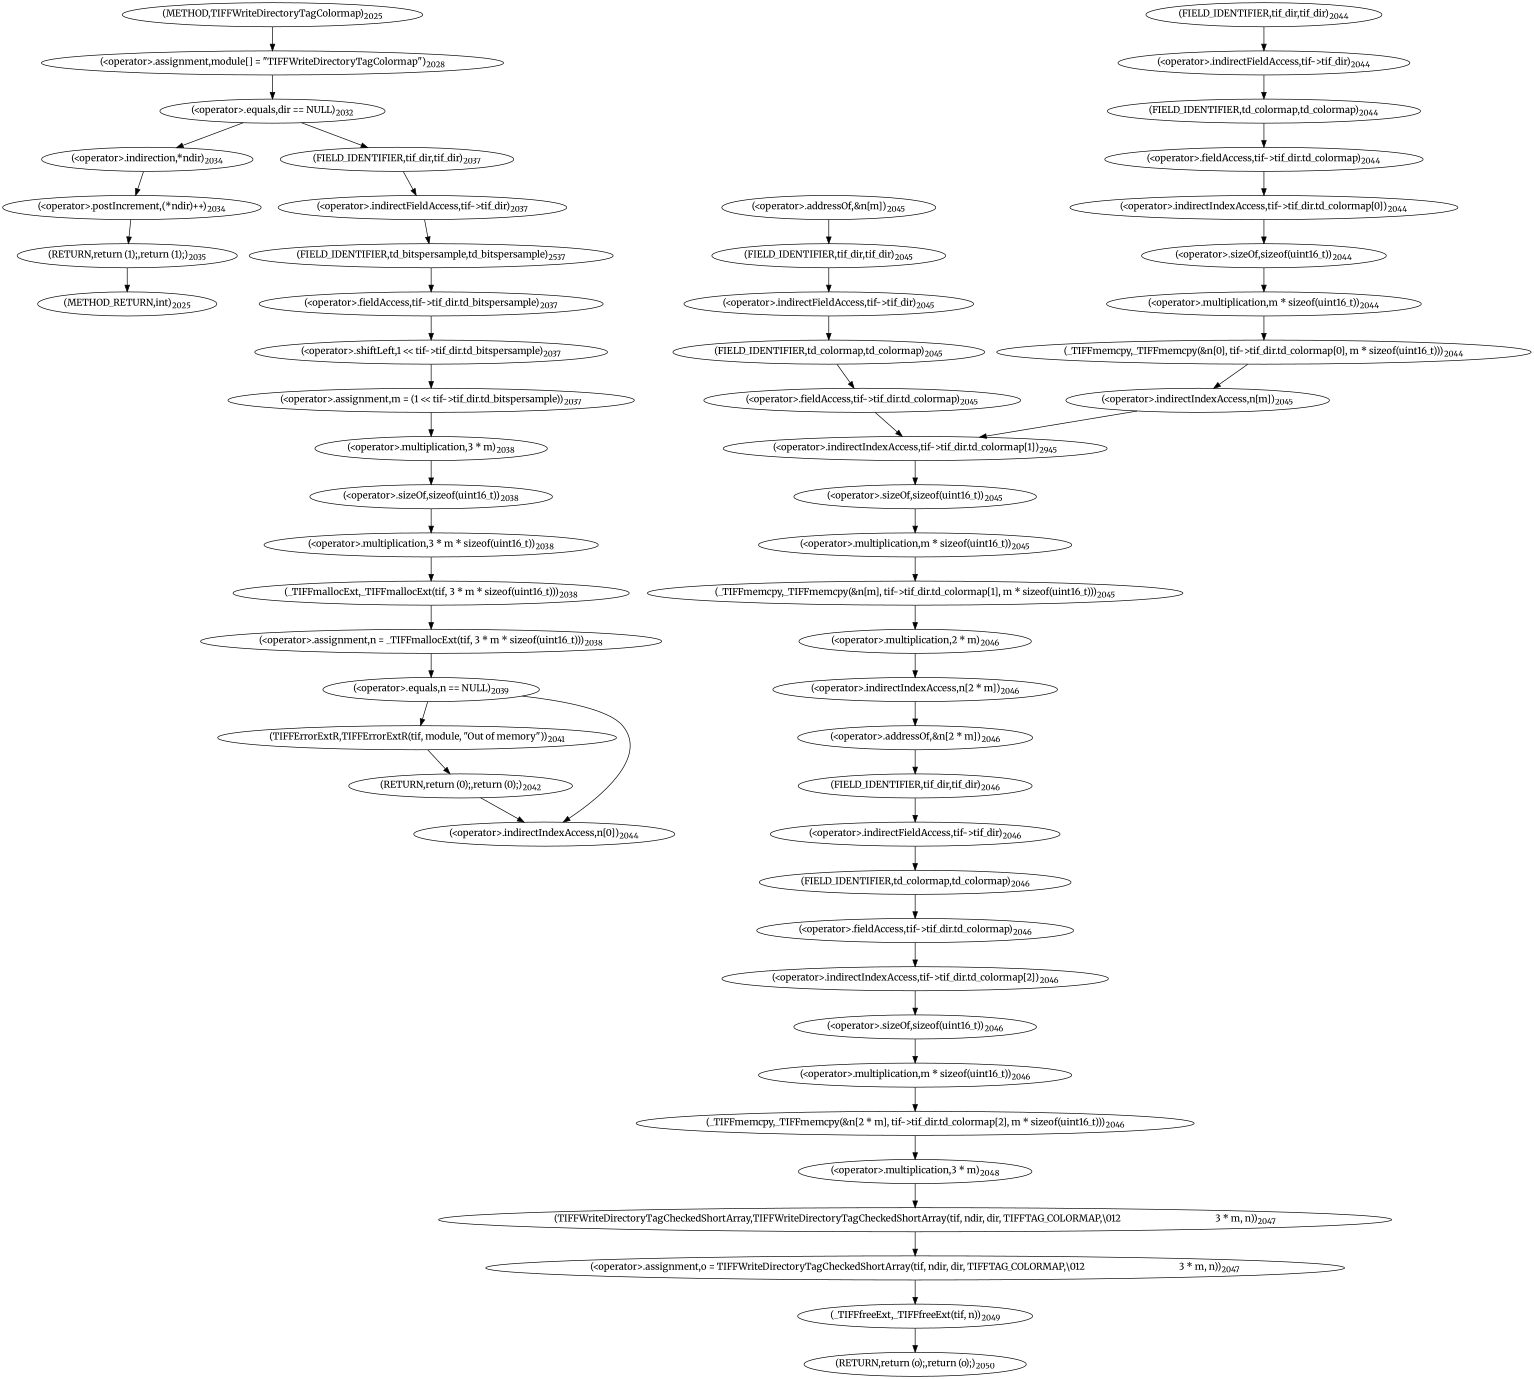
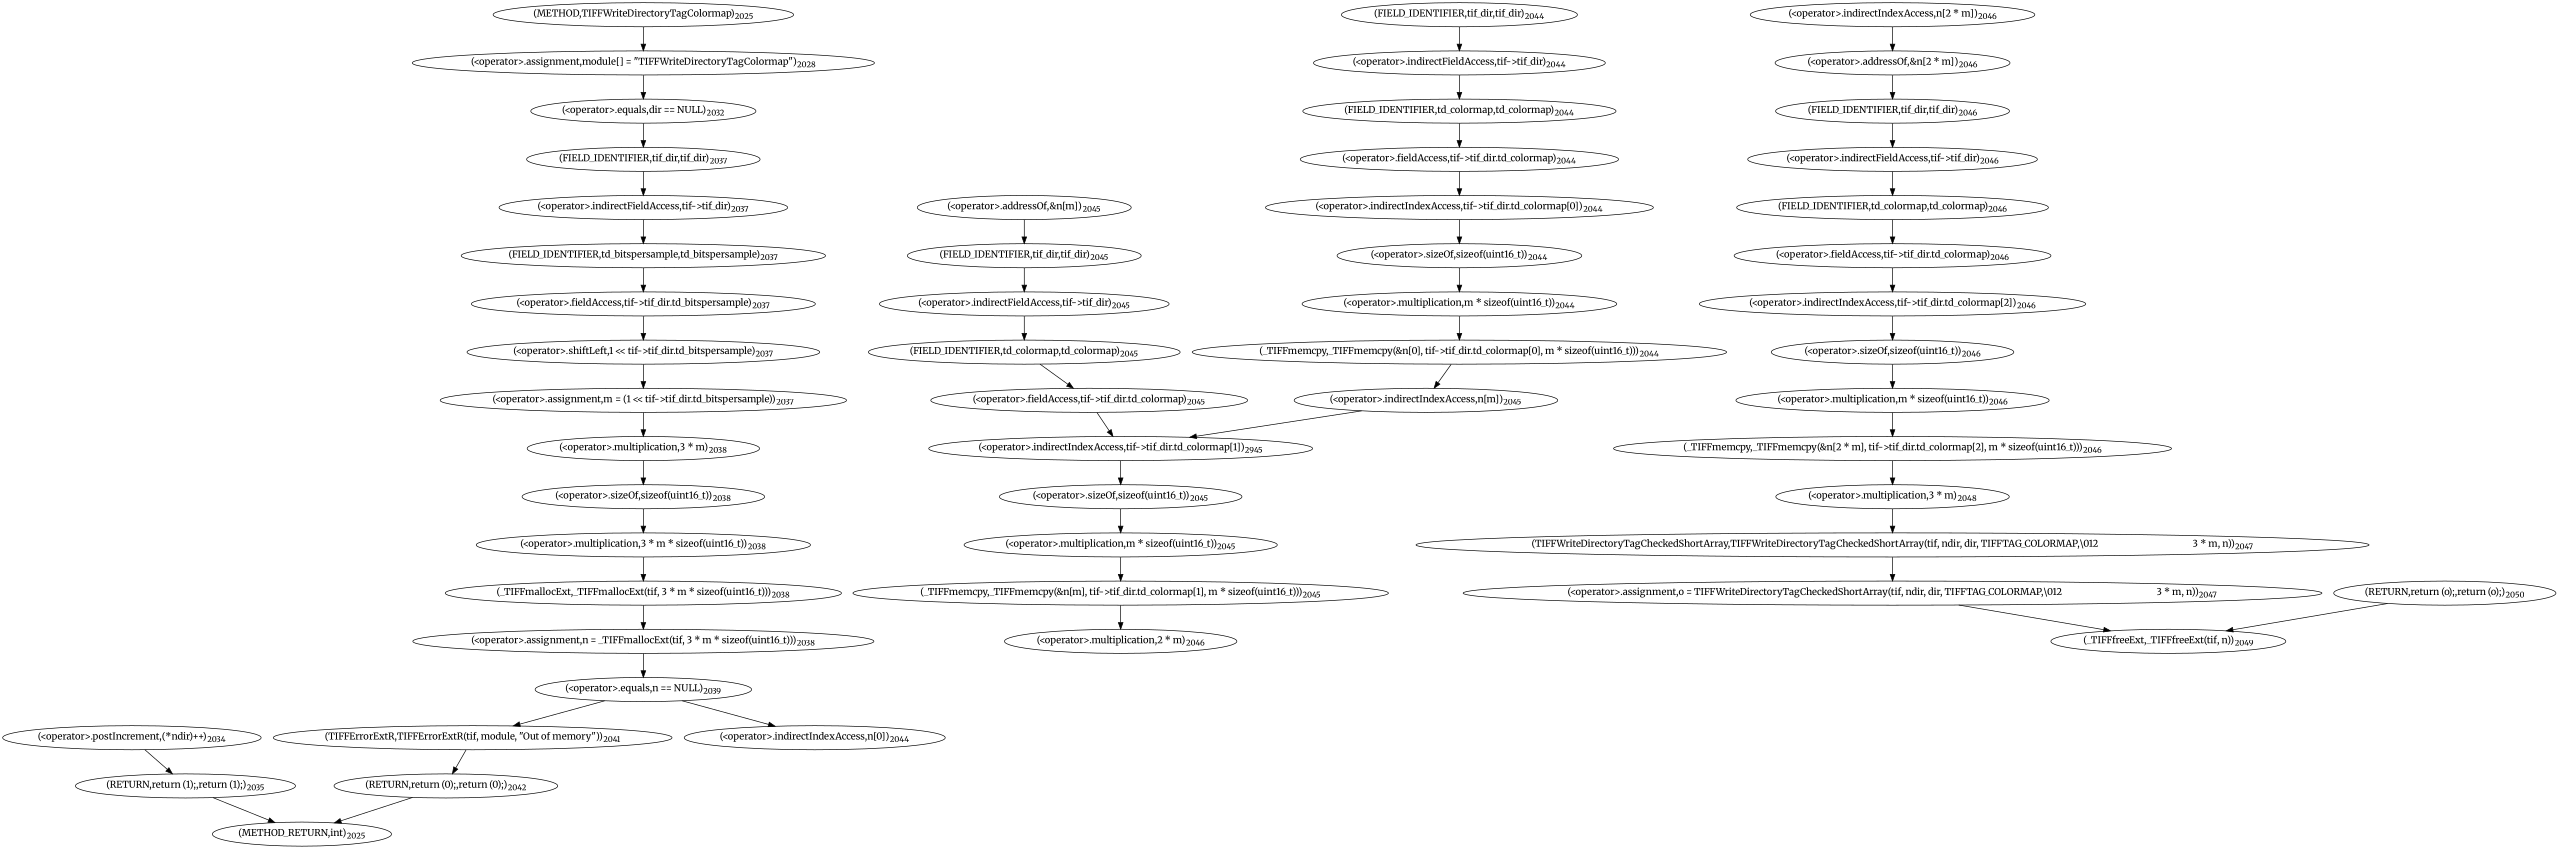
(147, 159) -> none
(557, 255) -> (769, 255)
(915, 662) -> none
(499, 808) -> (377, 809)
(915, 1337) -> (2310, 617)
